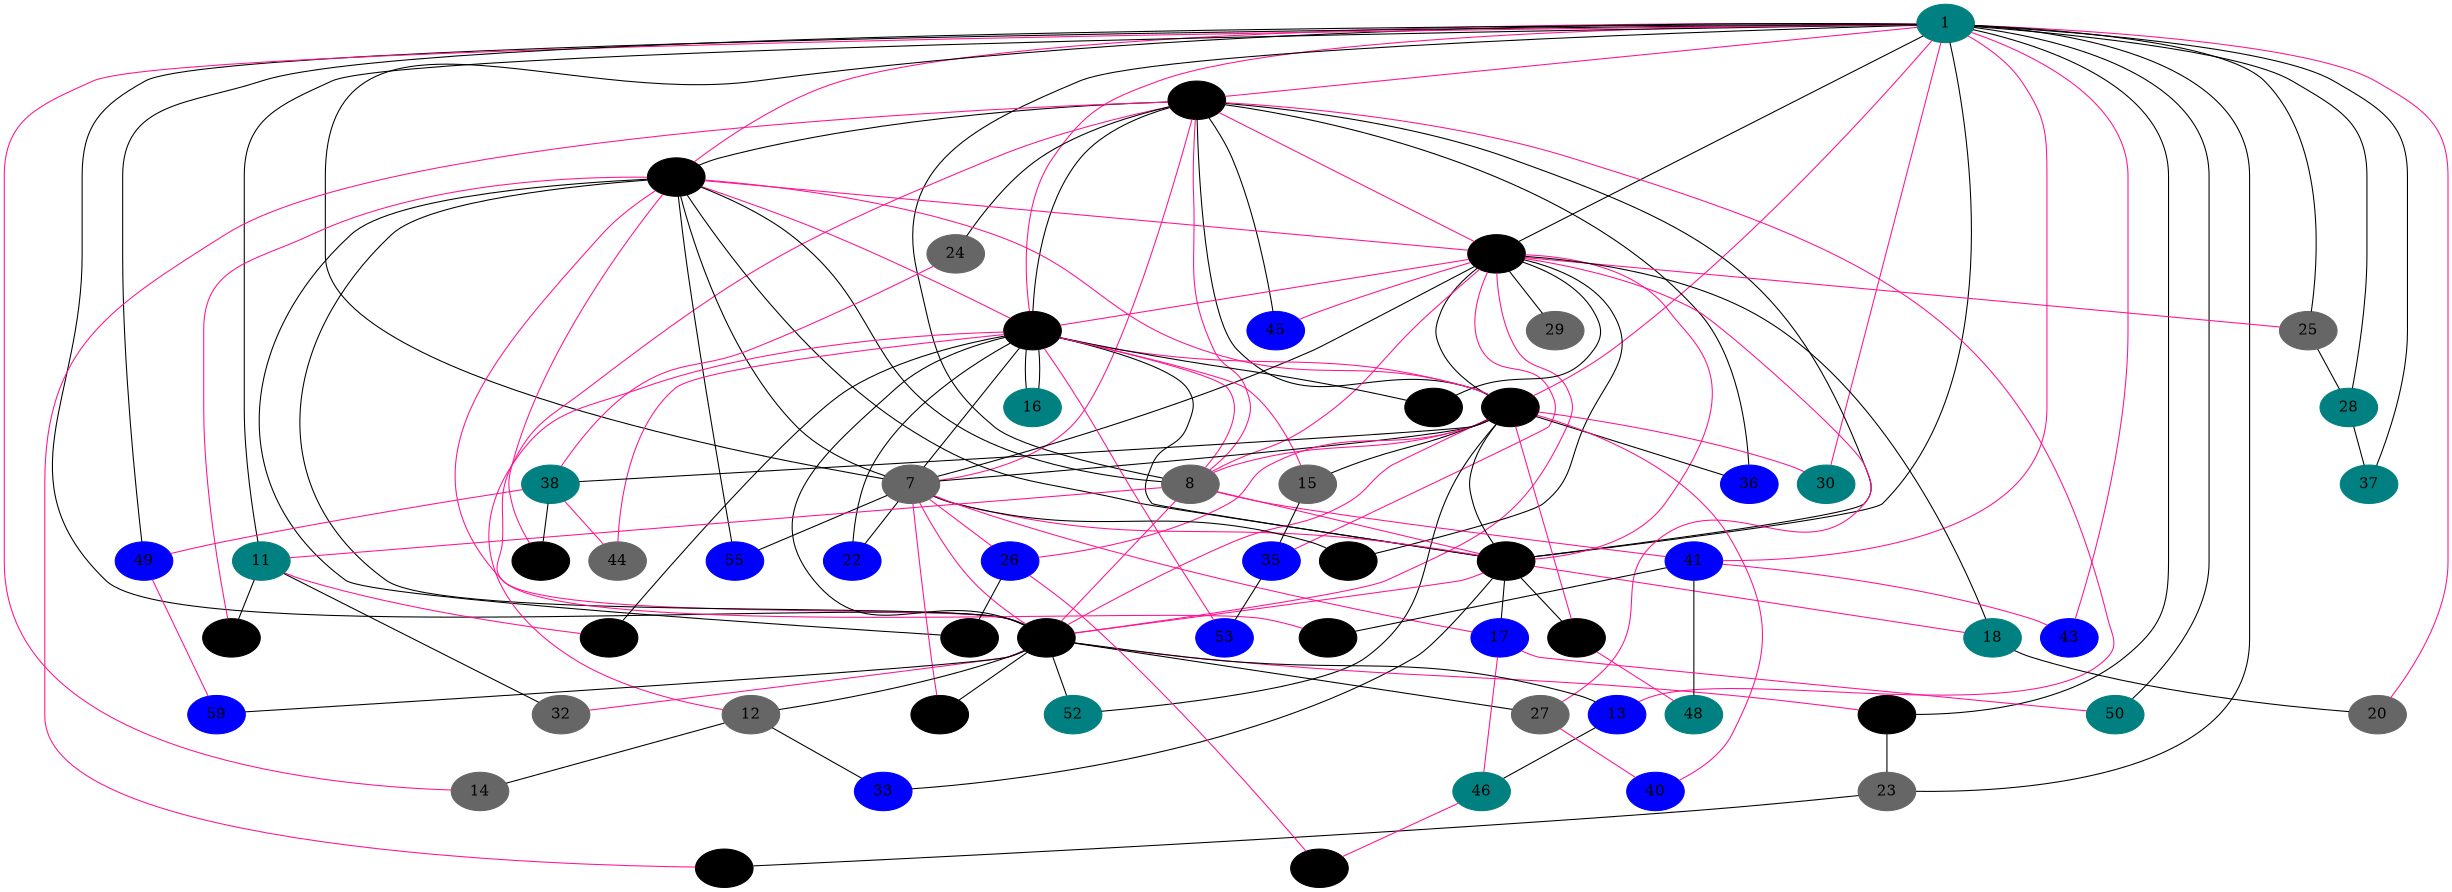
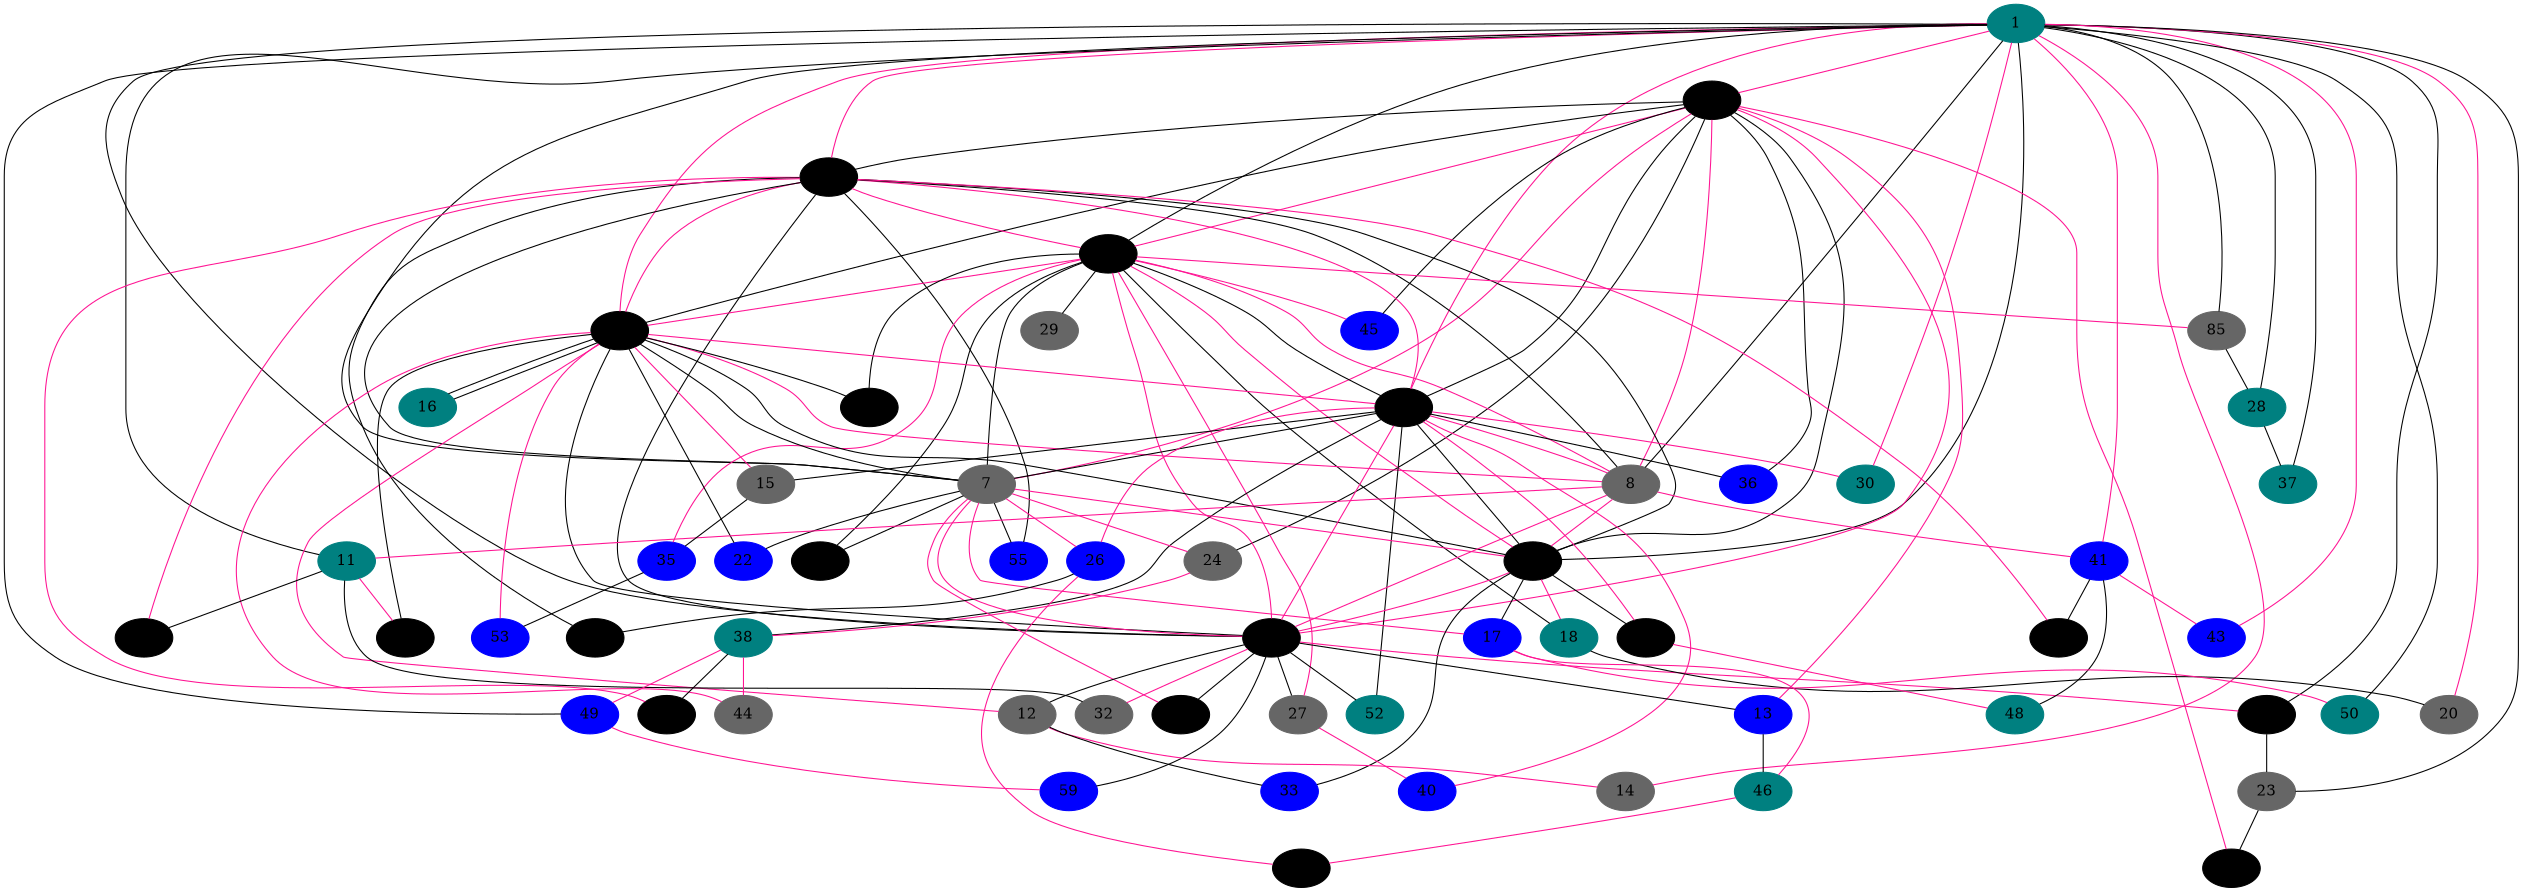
(2308, 331) -> (2217, 331)
none -> (1100, 523)
(615, 753) -> (1322, 765)
